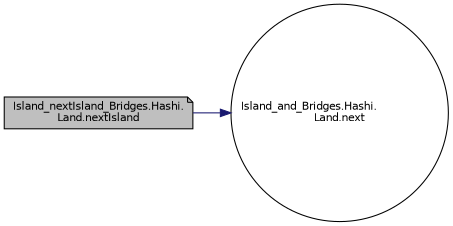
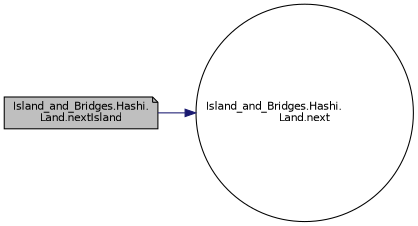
(99, 113) -> (81, 113)
